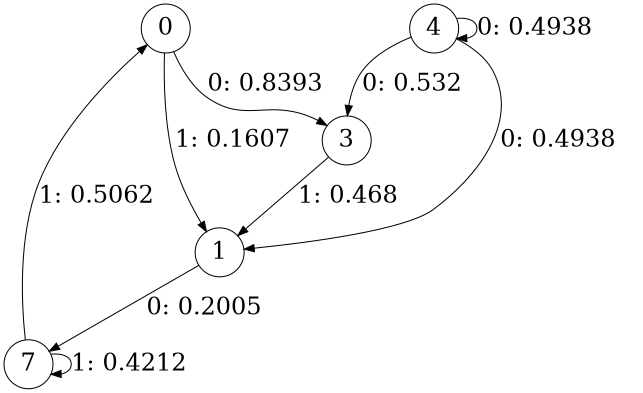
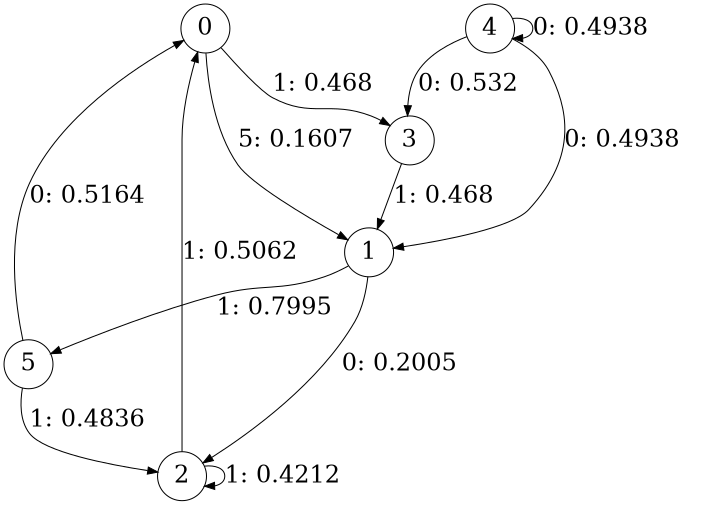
(277, 84) -> (338, 84)
(244, 140) -> (307, 140)
(29, 364) -> (182, 476)
none -> (29, 364)
